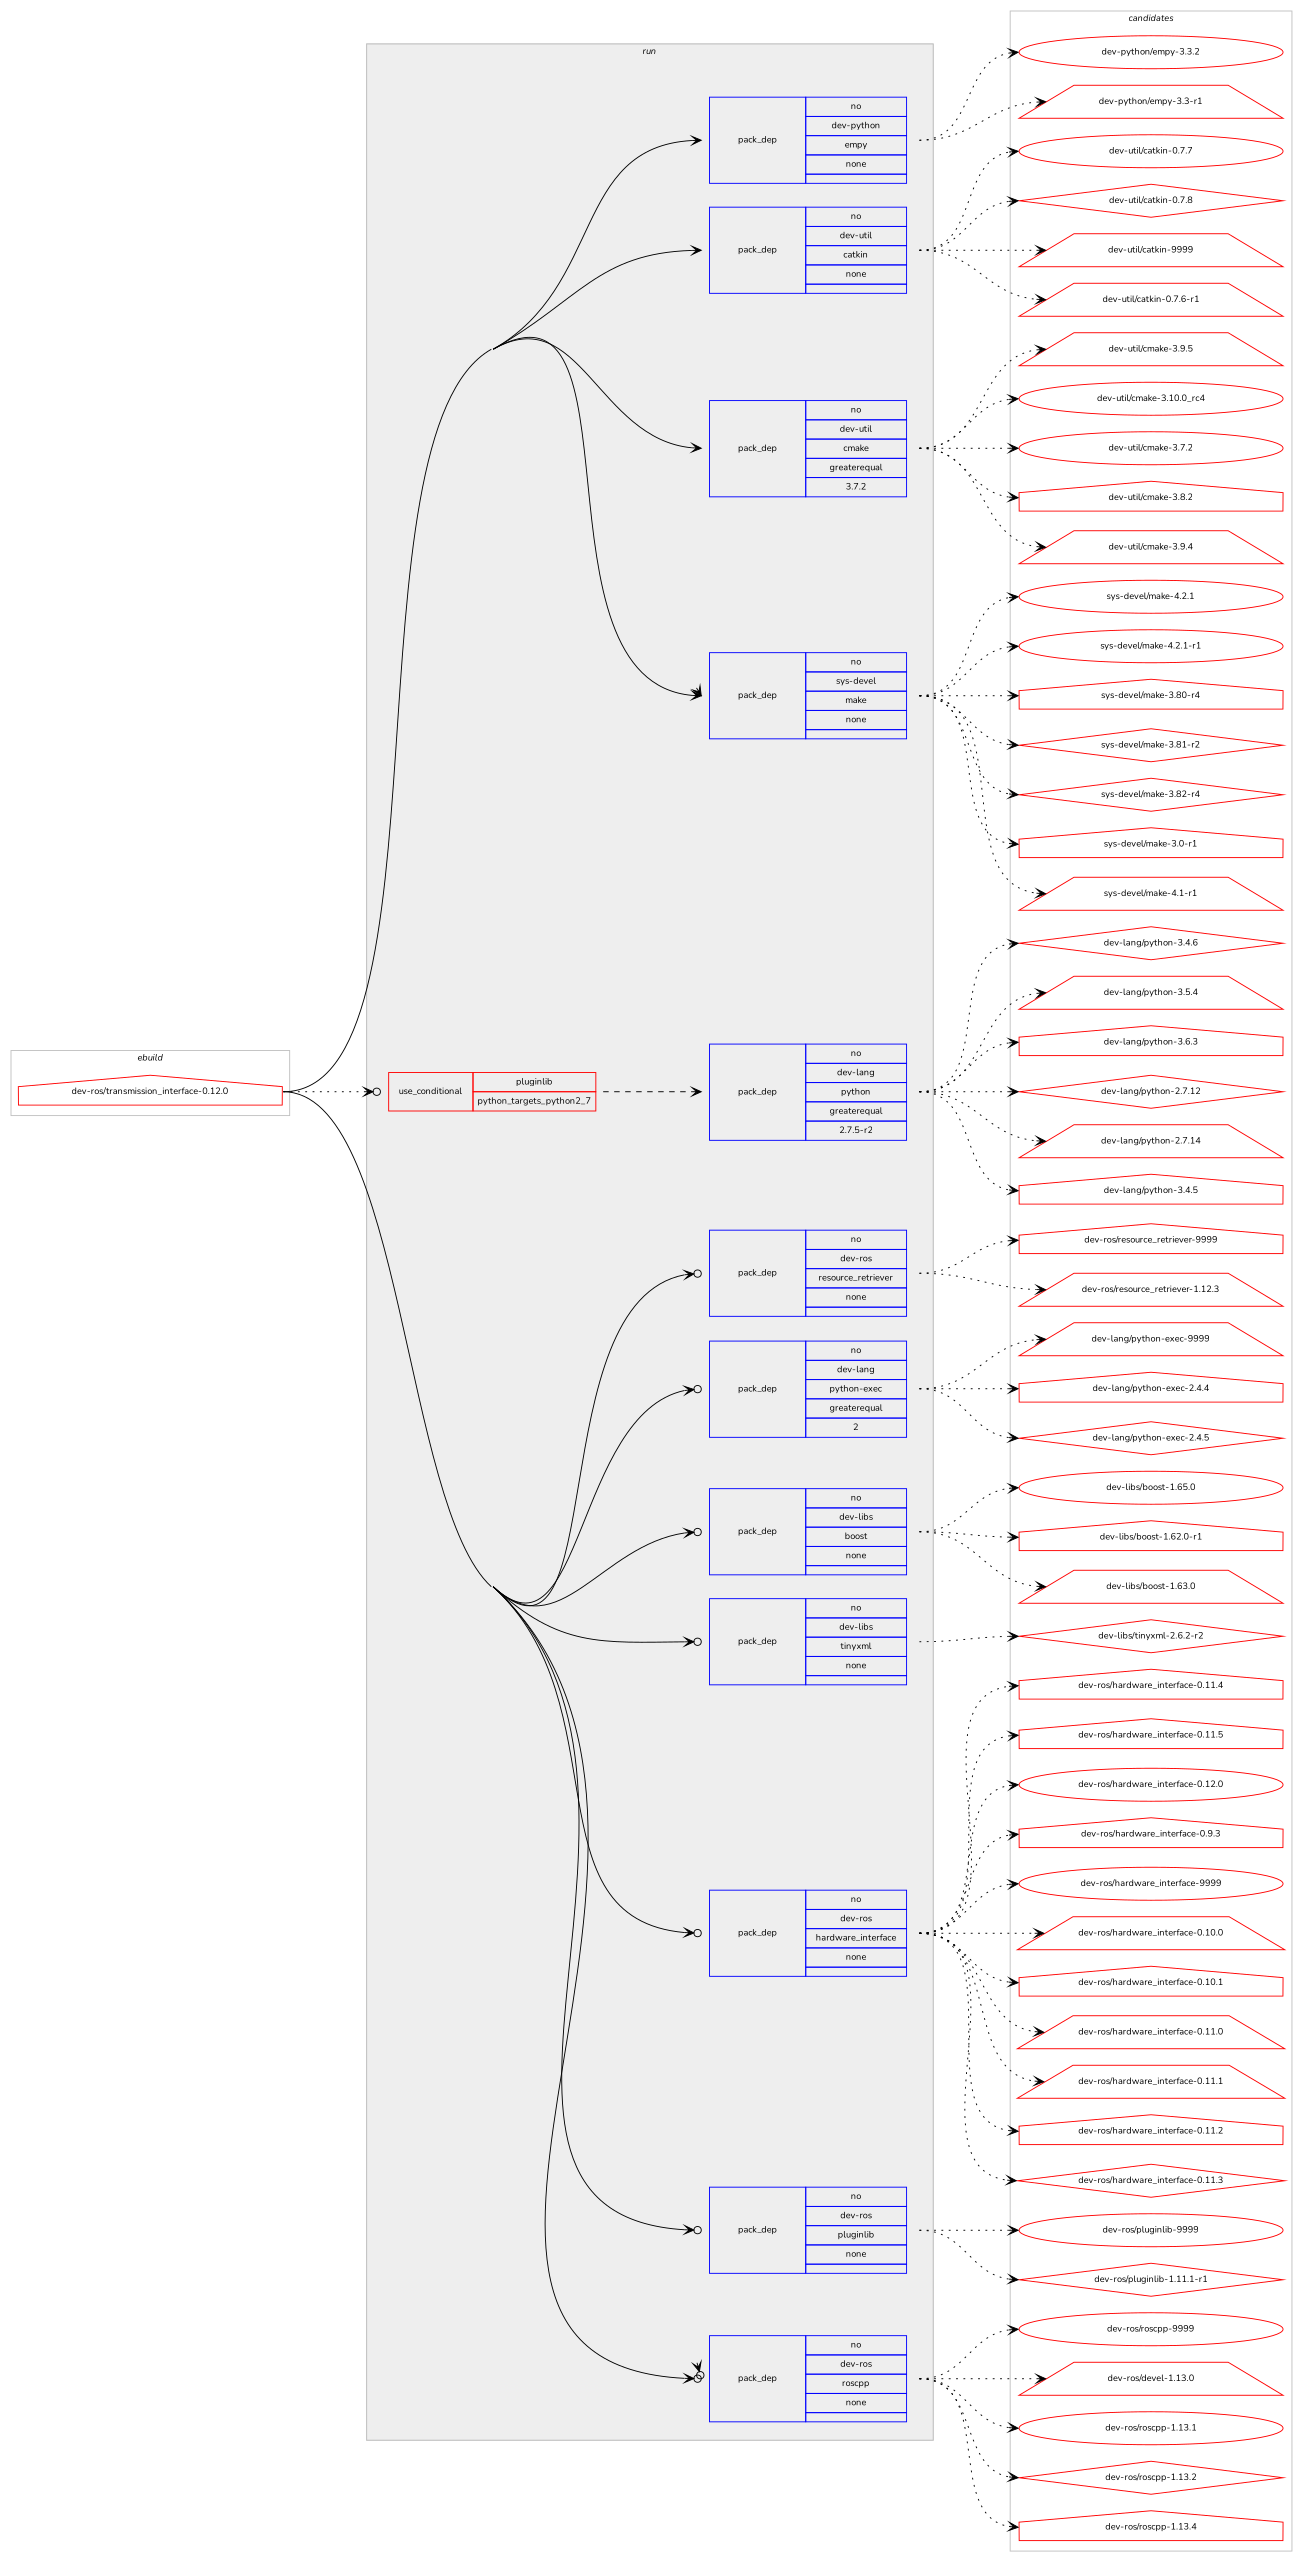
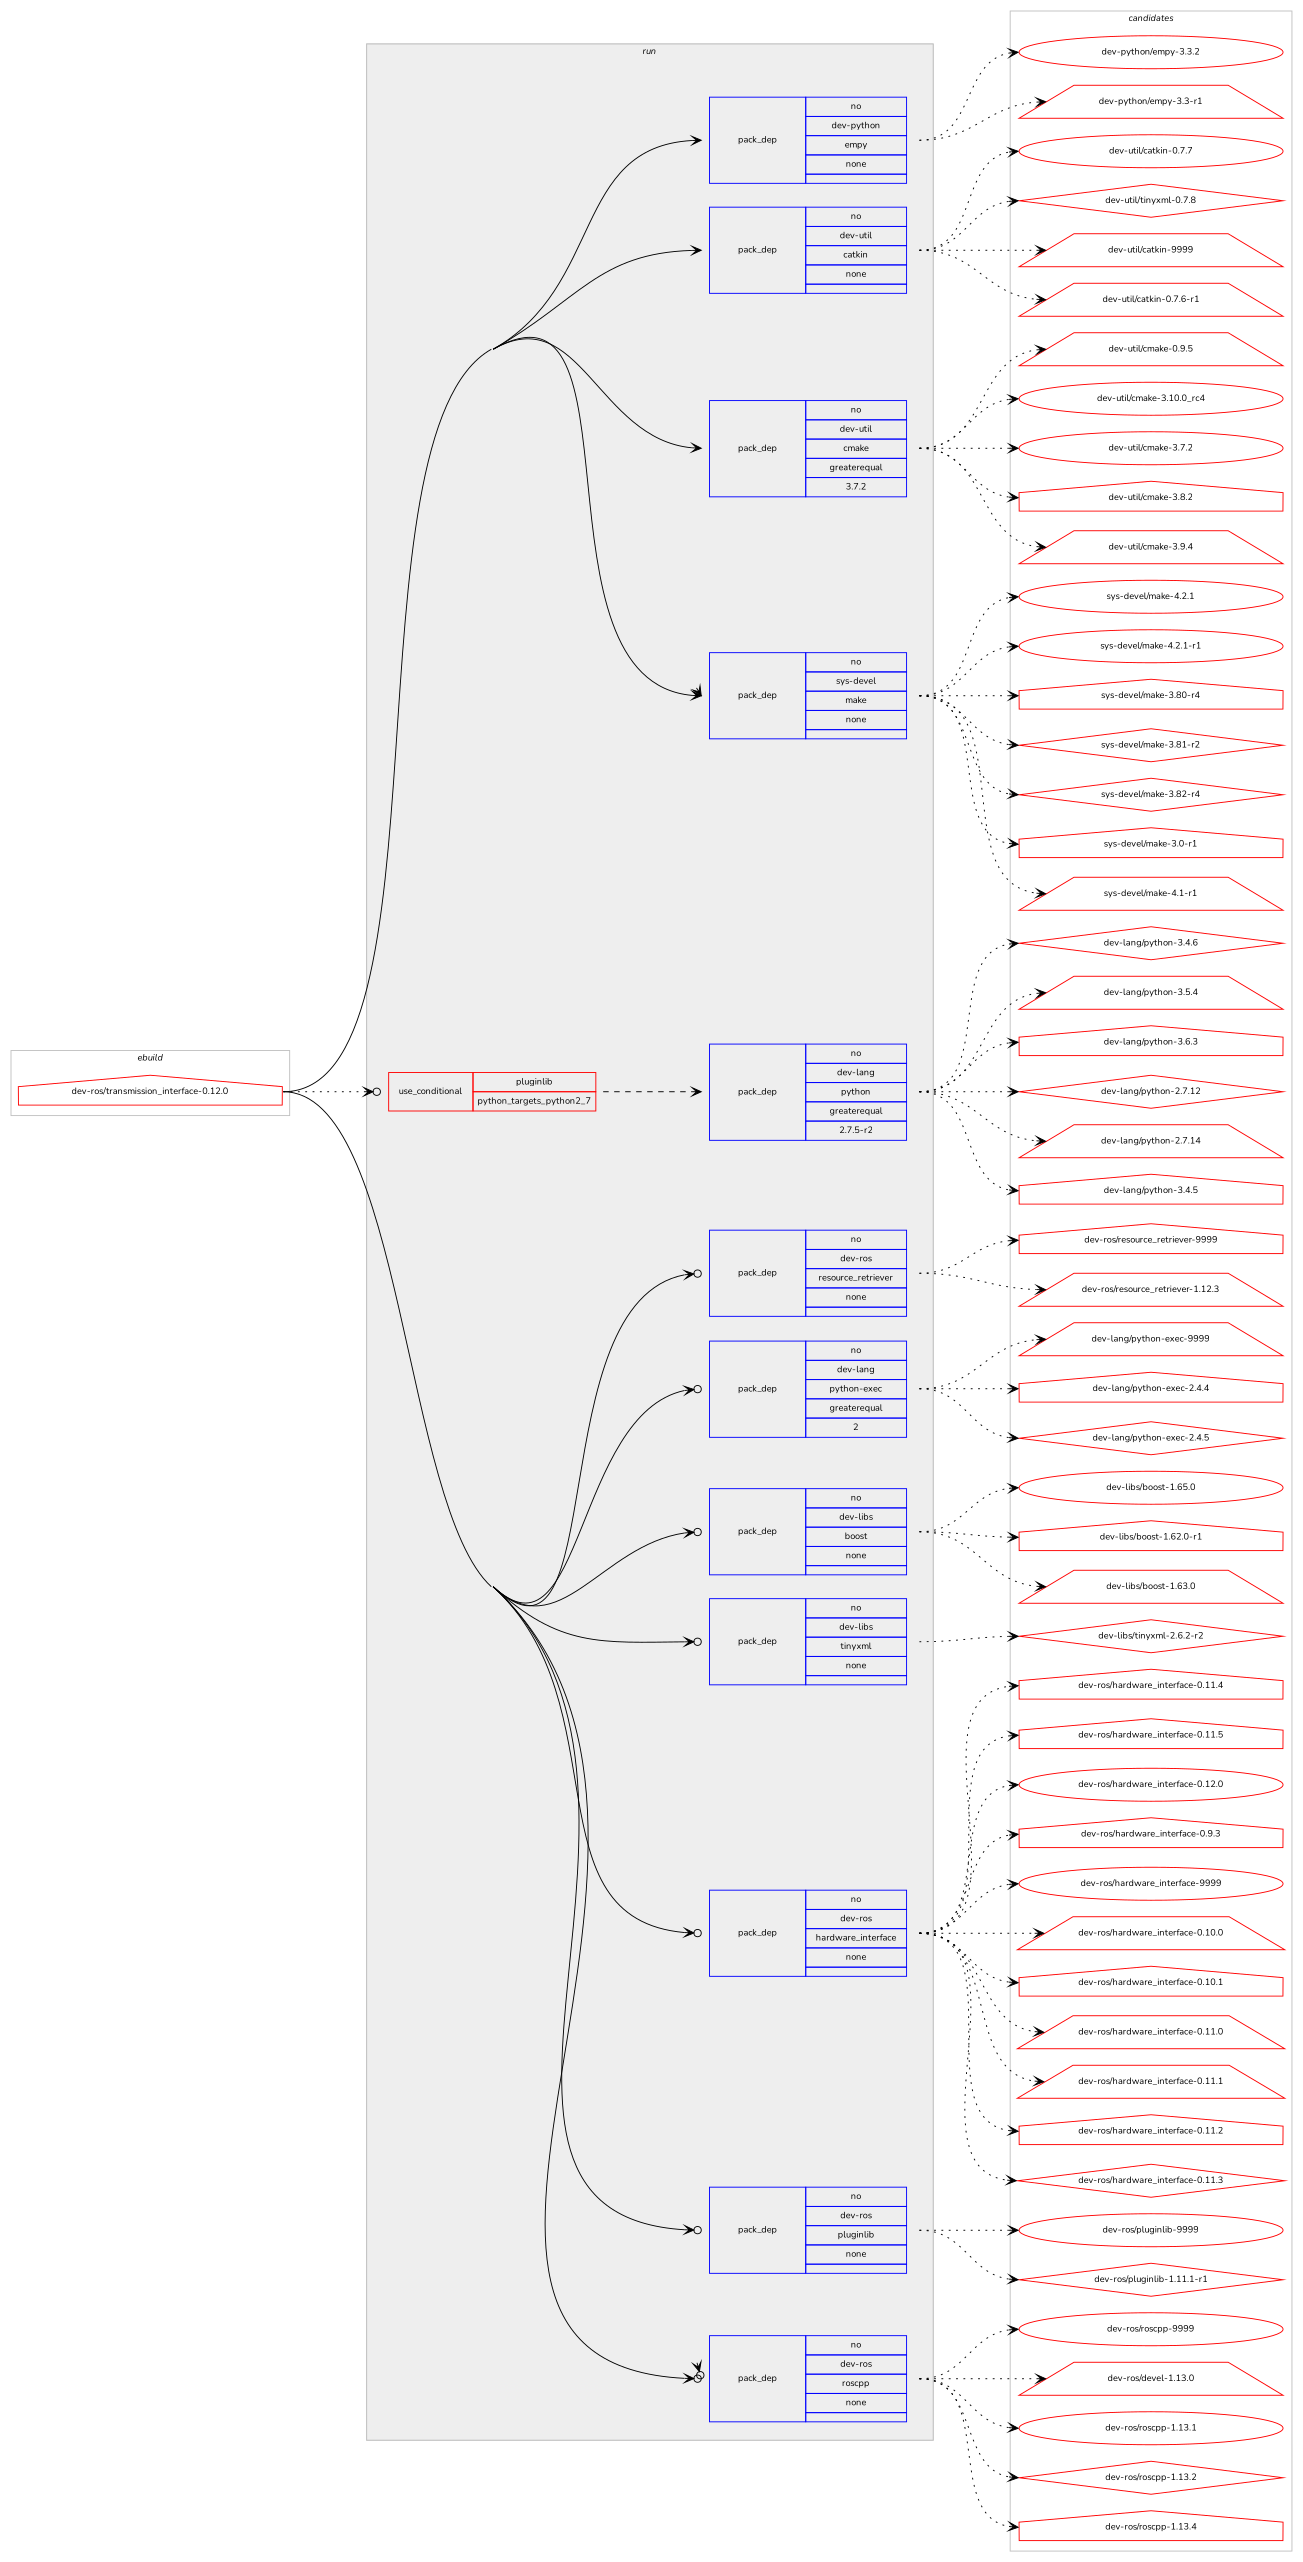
(1151, 201) -> (1151, 201)
(1151, 349) -> (1151, 349)
